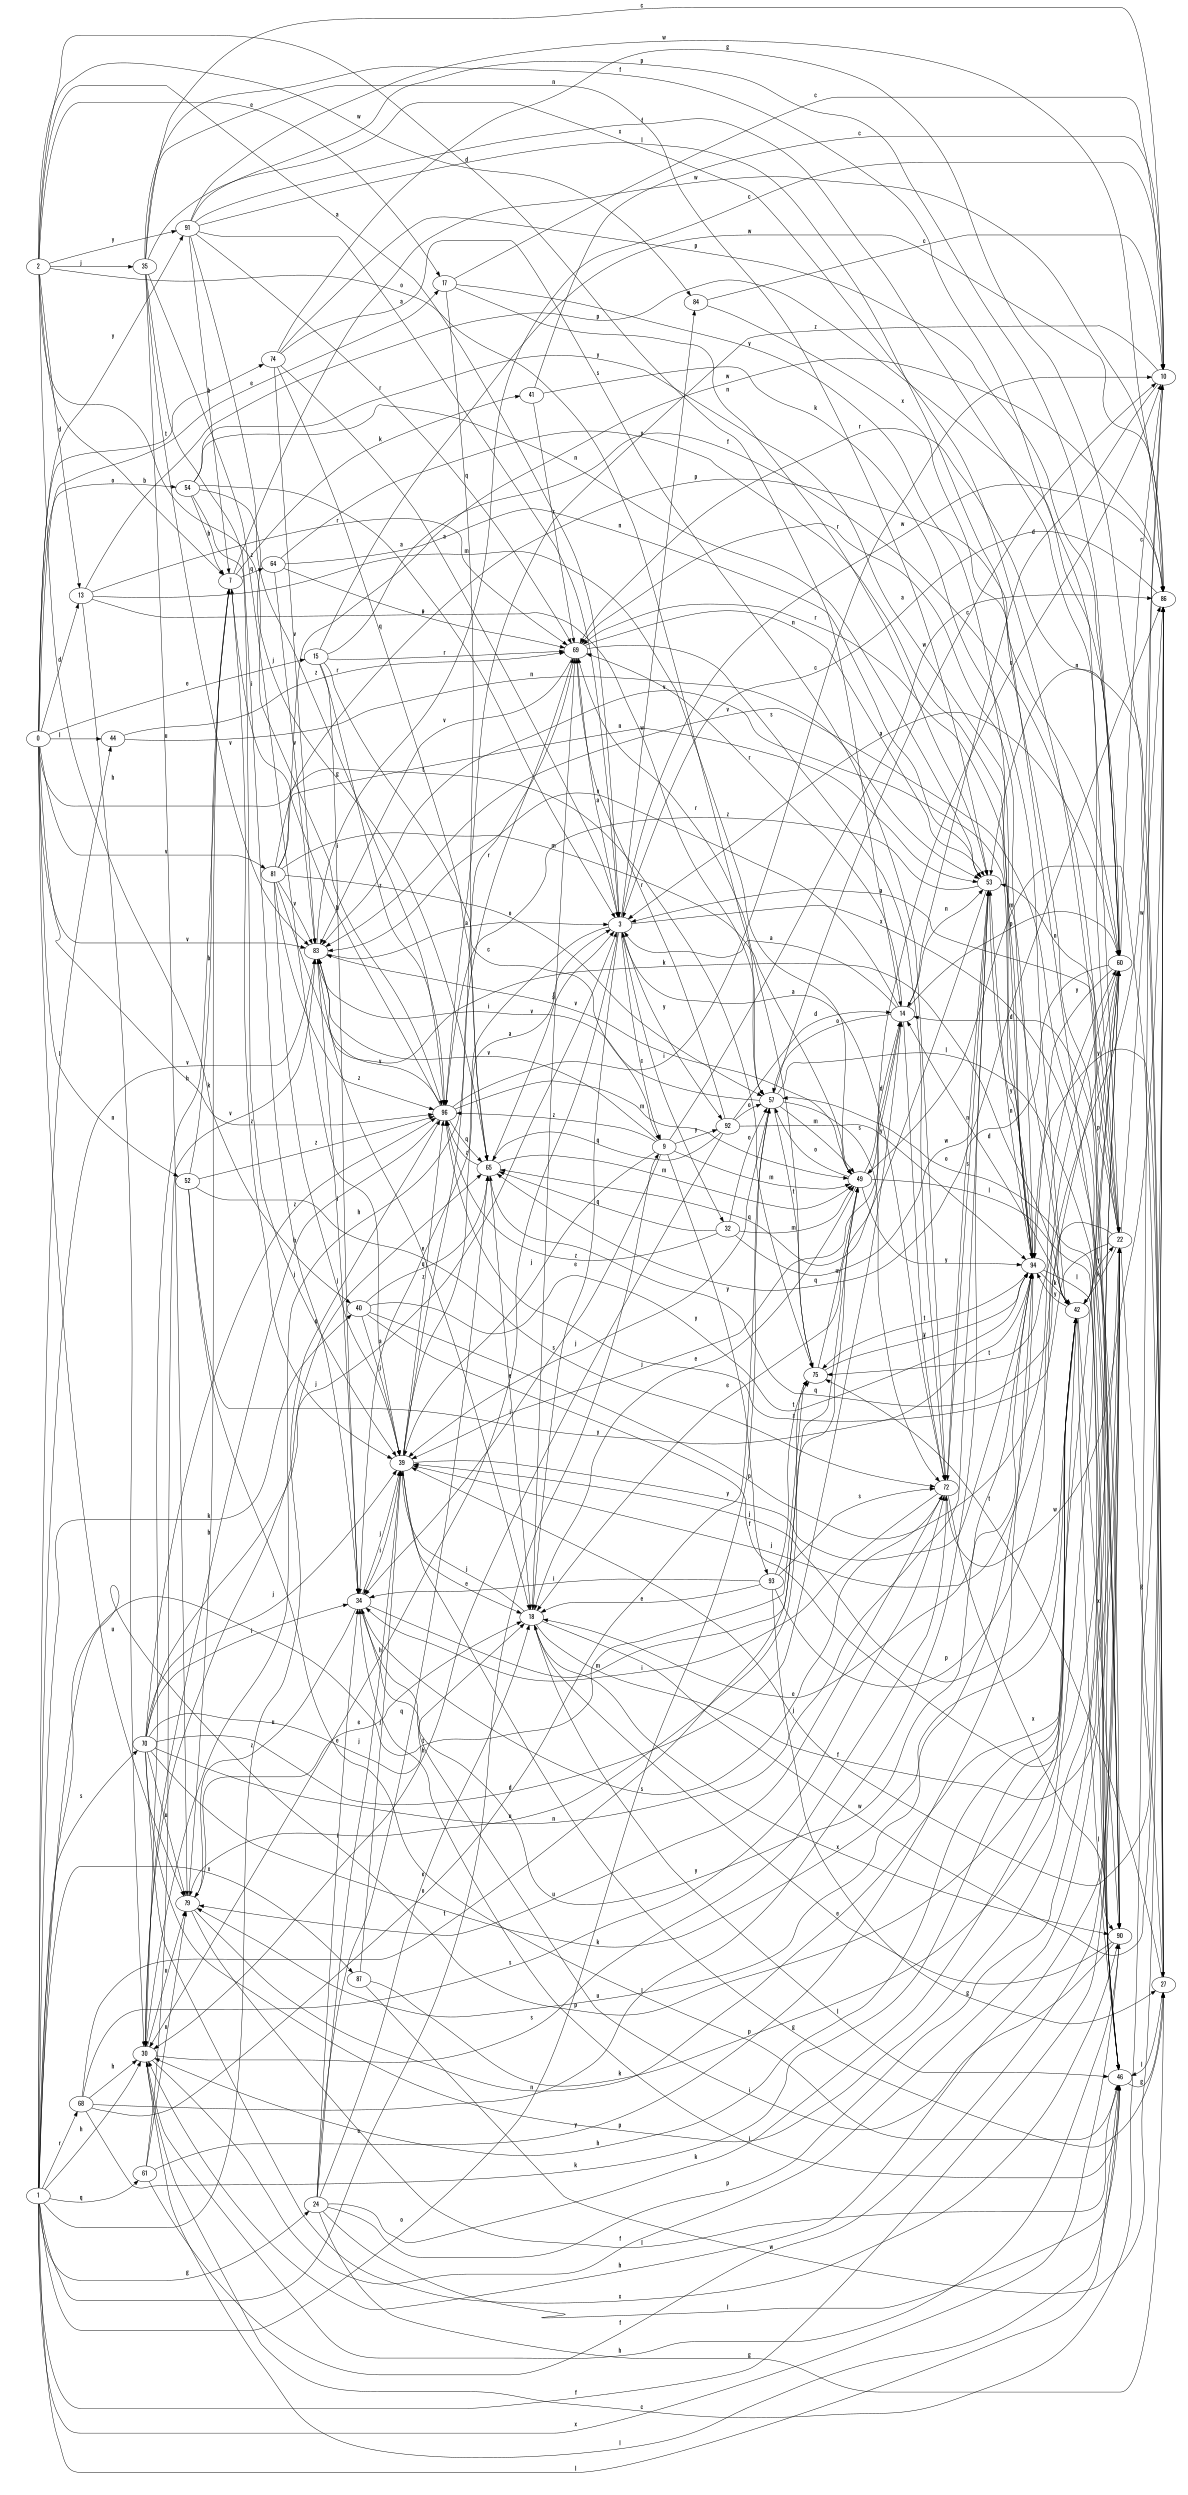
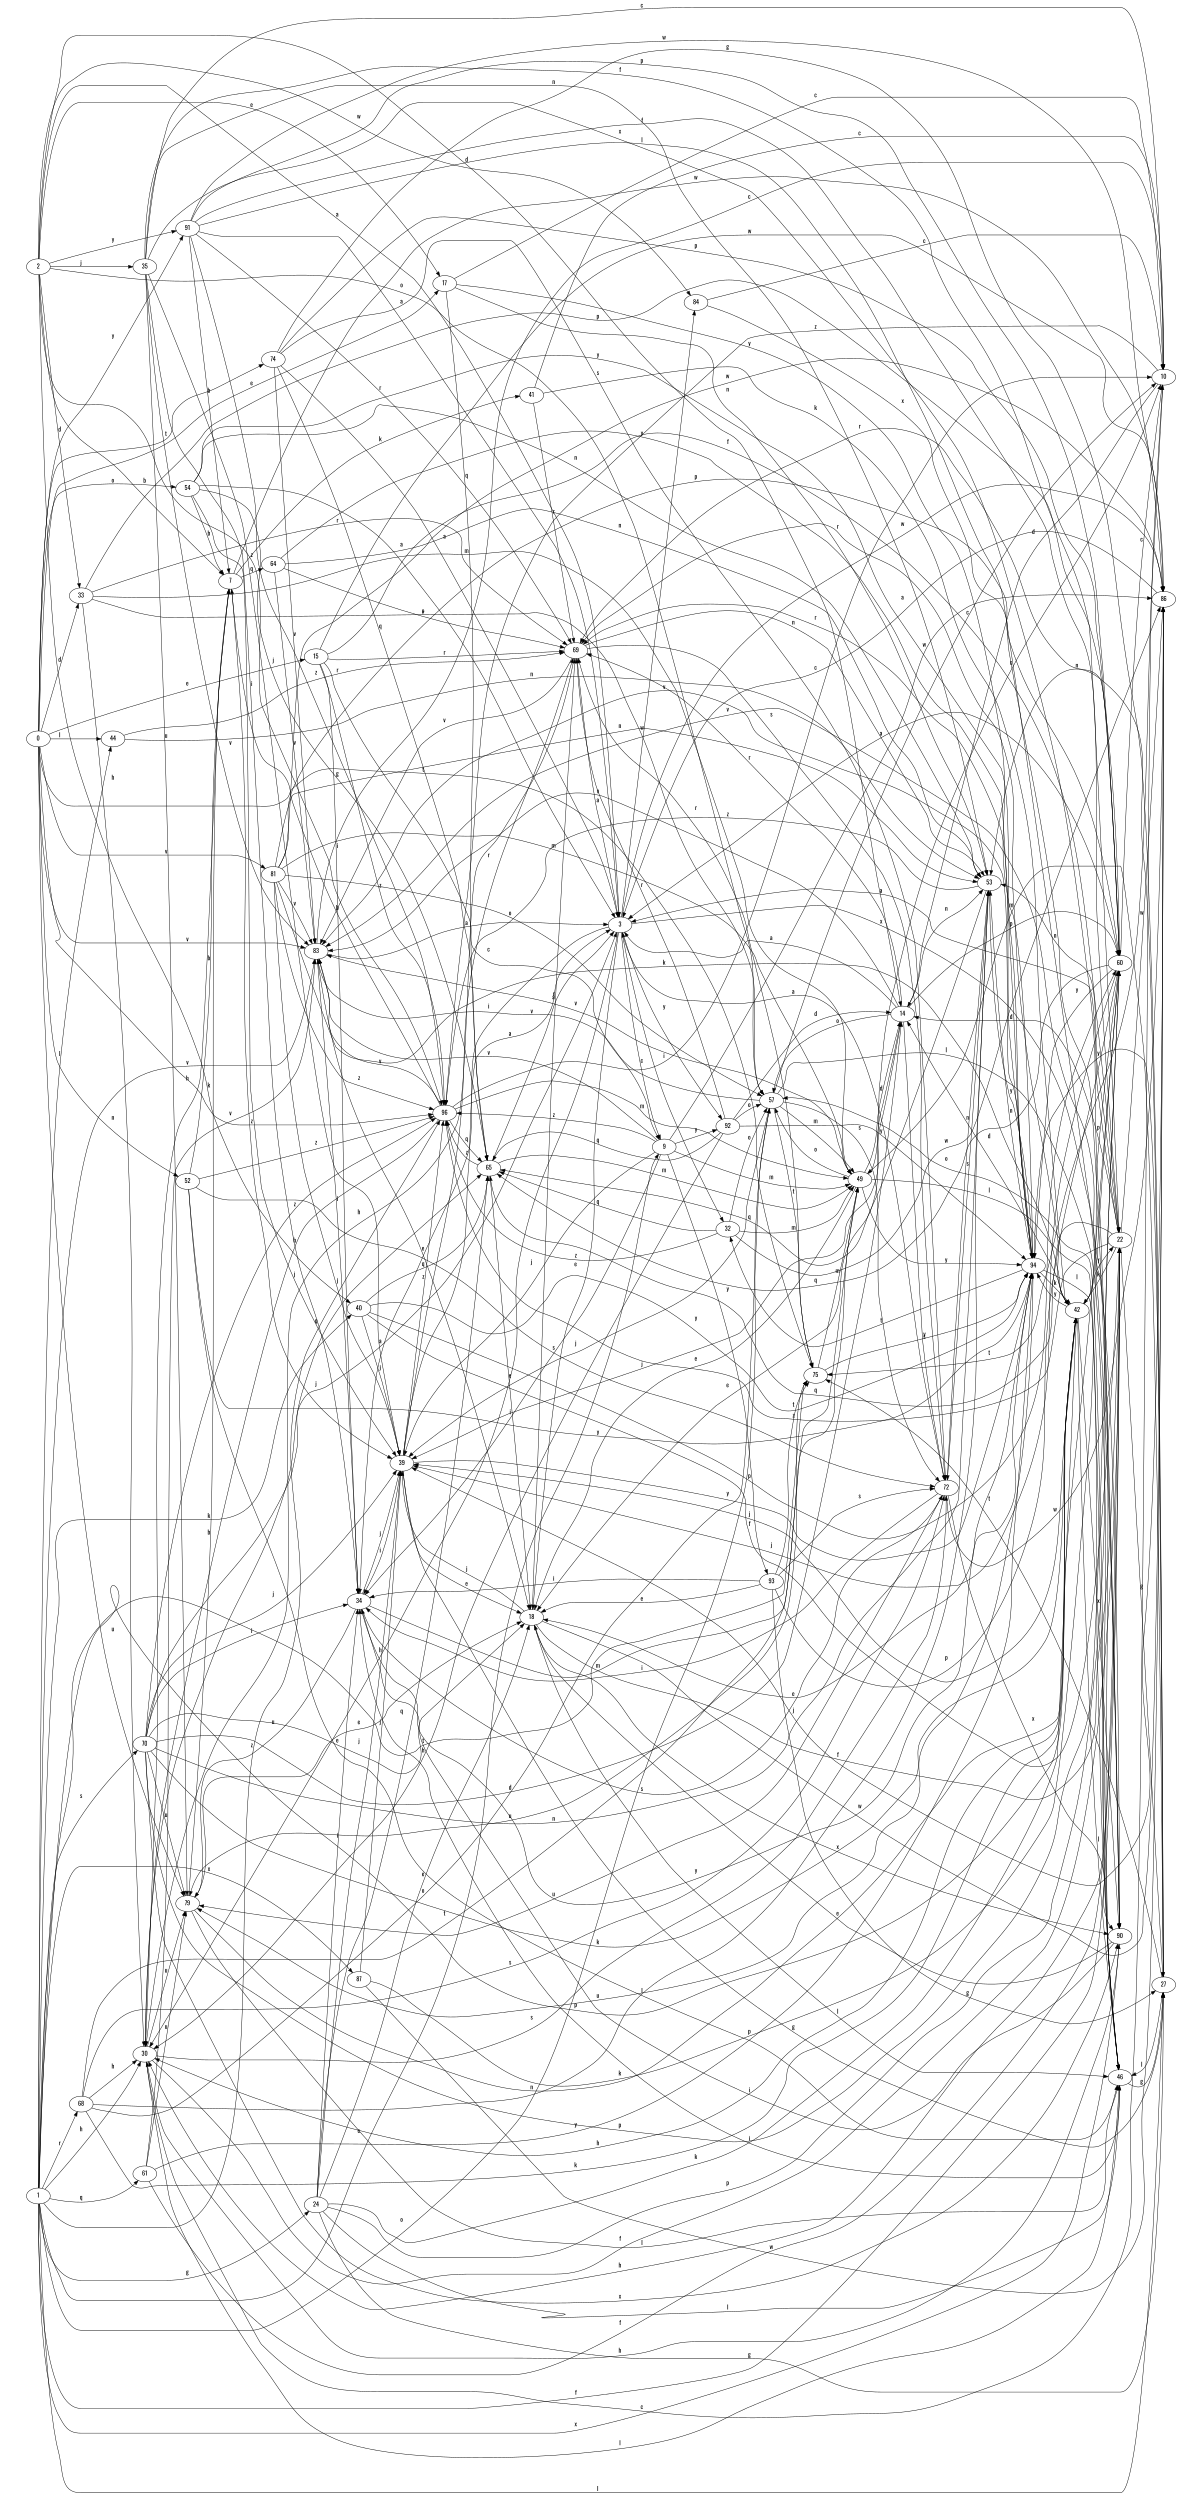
(81, 596) -> (81, 596)
(928, 1322) -> (862, 1332)
(564, 2472) -> (700, 2493)
